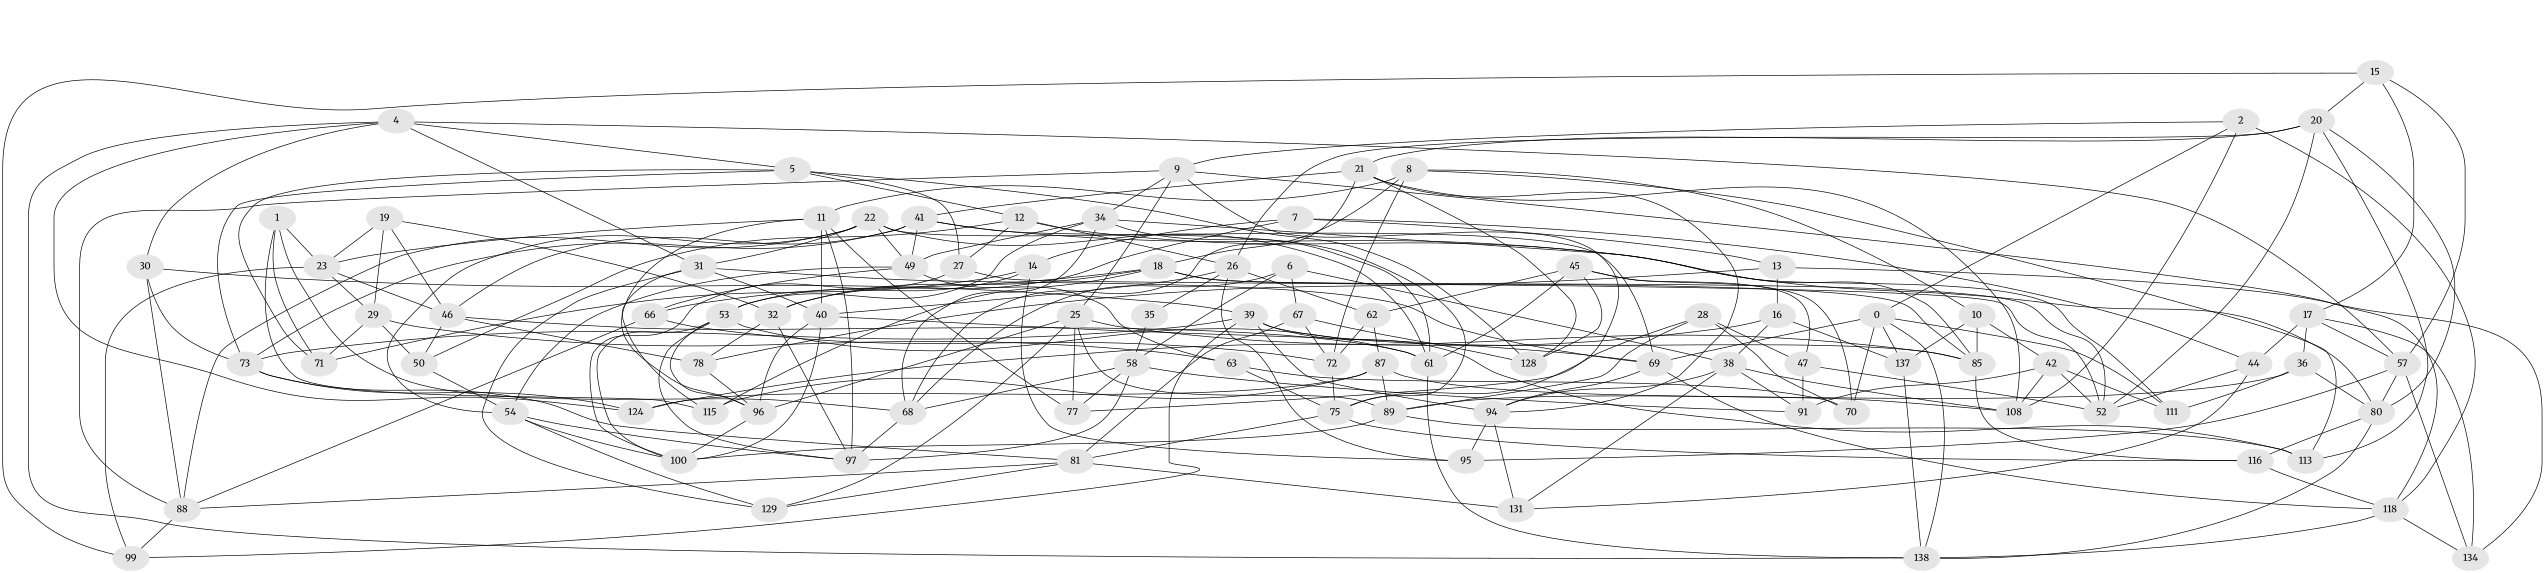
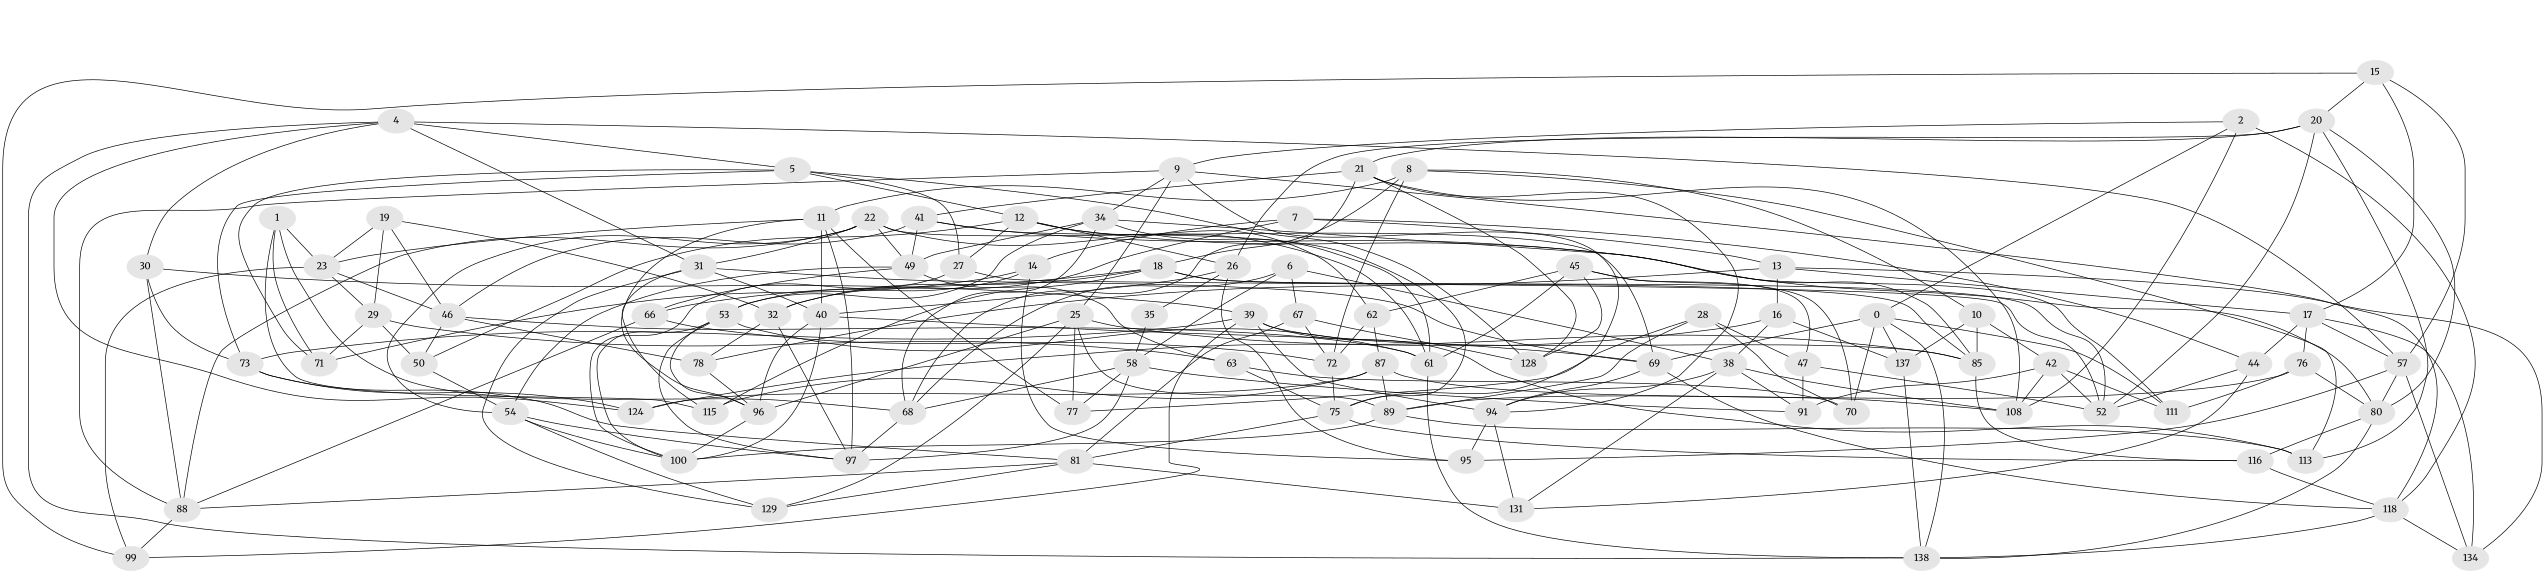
(571, 245) -> none
none -> (2043, 291)
(1319, 297) -> (1213, 231)
(2302, 364) -> (2302, 364)
